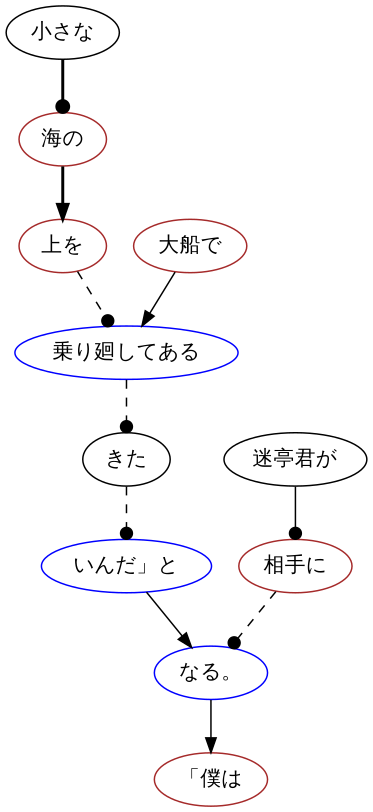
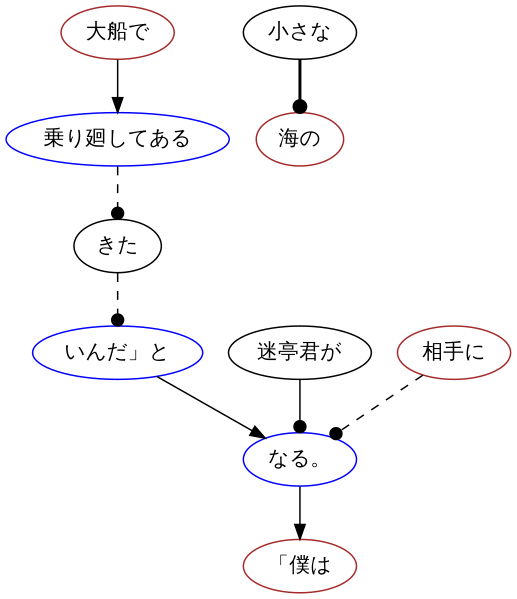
(63, 246) -> none
(295, 507) -> (300, 400)
